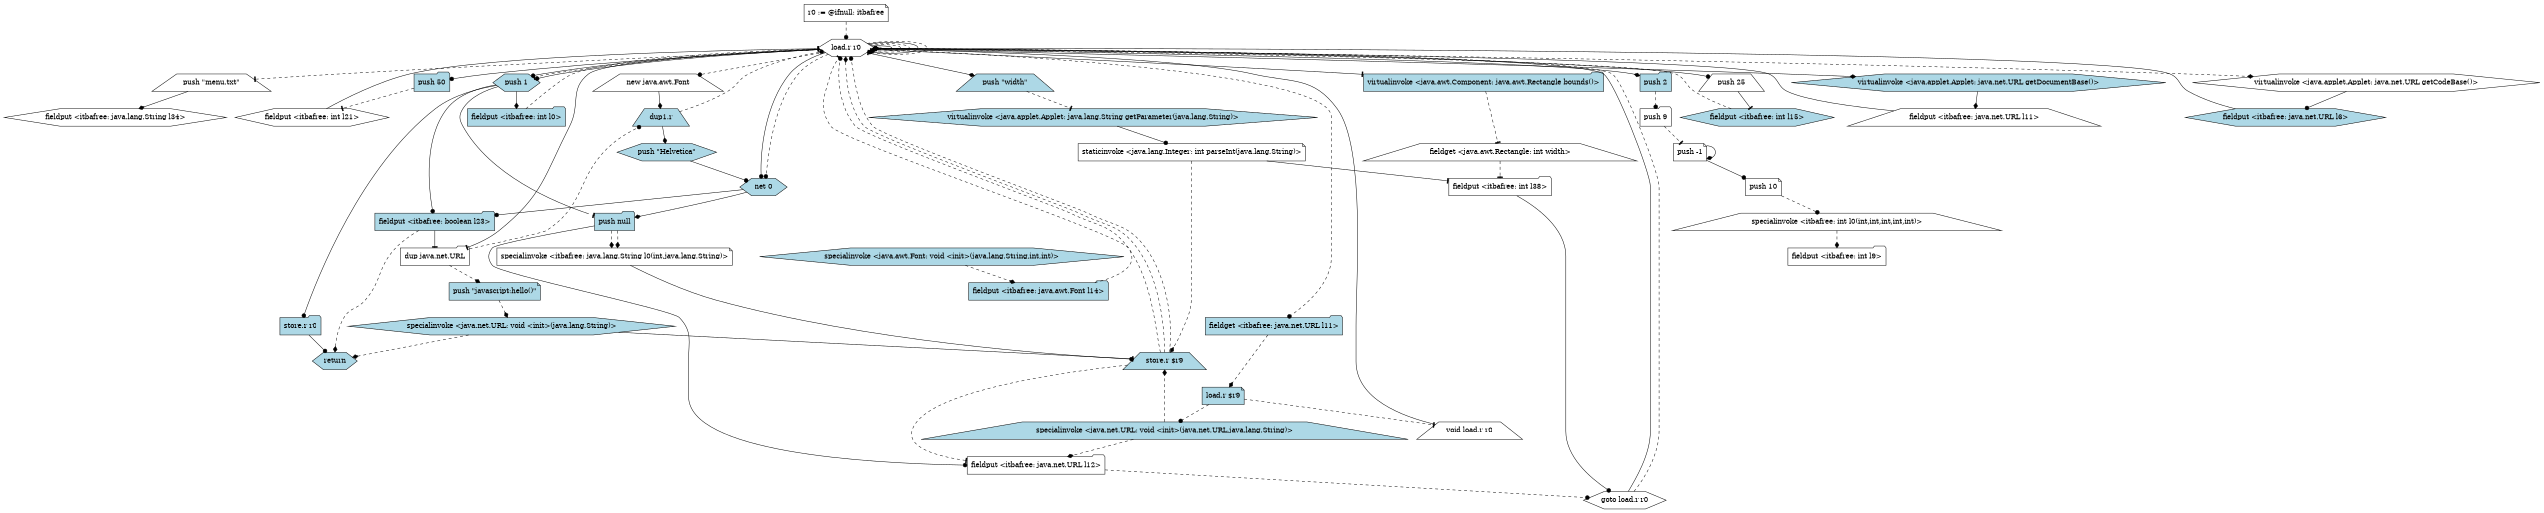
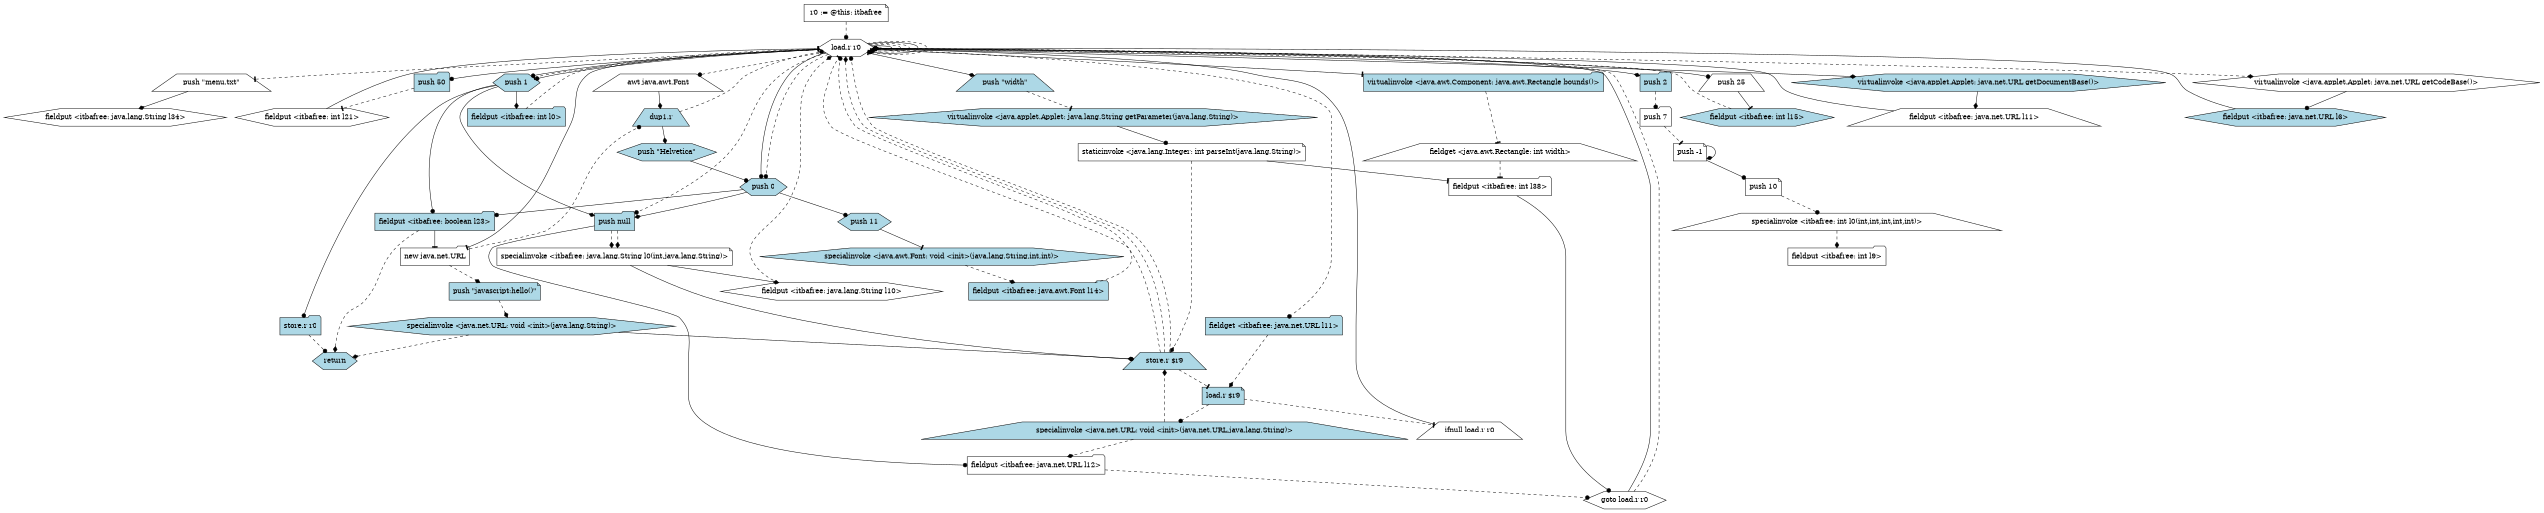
(846, 13) -> (846, 13)
(658, 83) -> (658, 83)
(1656, 117) -> (1656, 117)
none -> (740, 138)
(493, 162) -> (493, 162)
(763, 187) -> (763, 187)
none -> (864, 222)
(435, 257) -> (435, 257)
none -> (832, 291)
(316, 342) -> (316, 342)
(875, 346) -> (875, 346)
(981, 391) -> (1193, 378)
(1470, 431) -> (1470, 431)
